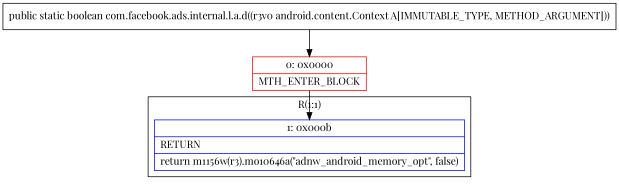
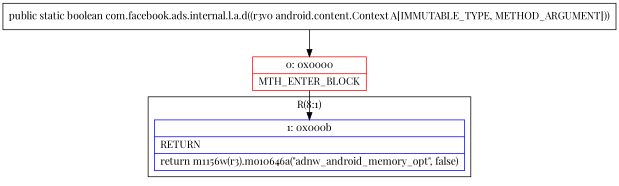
(309, 105) -> (309, 105)
